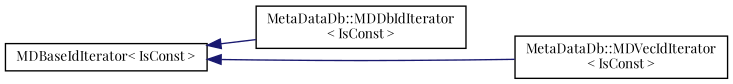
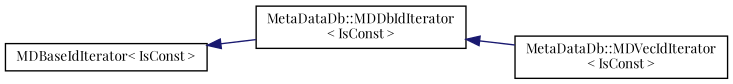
(368, 61) -> (497, 43)
